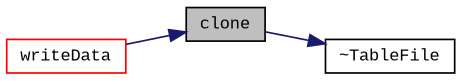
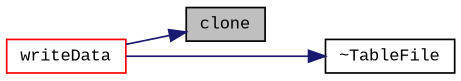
(287, 36) -> (217, 56)
